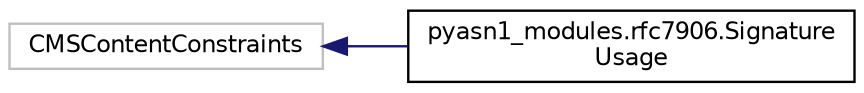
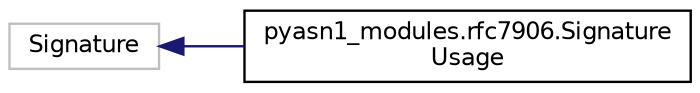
(166, 46) -> (84, 46)
